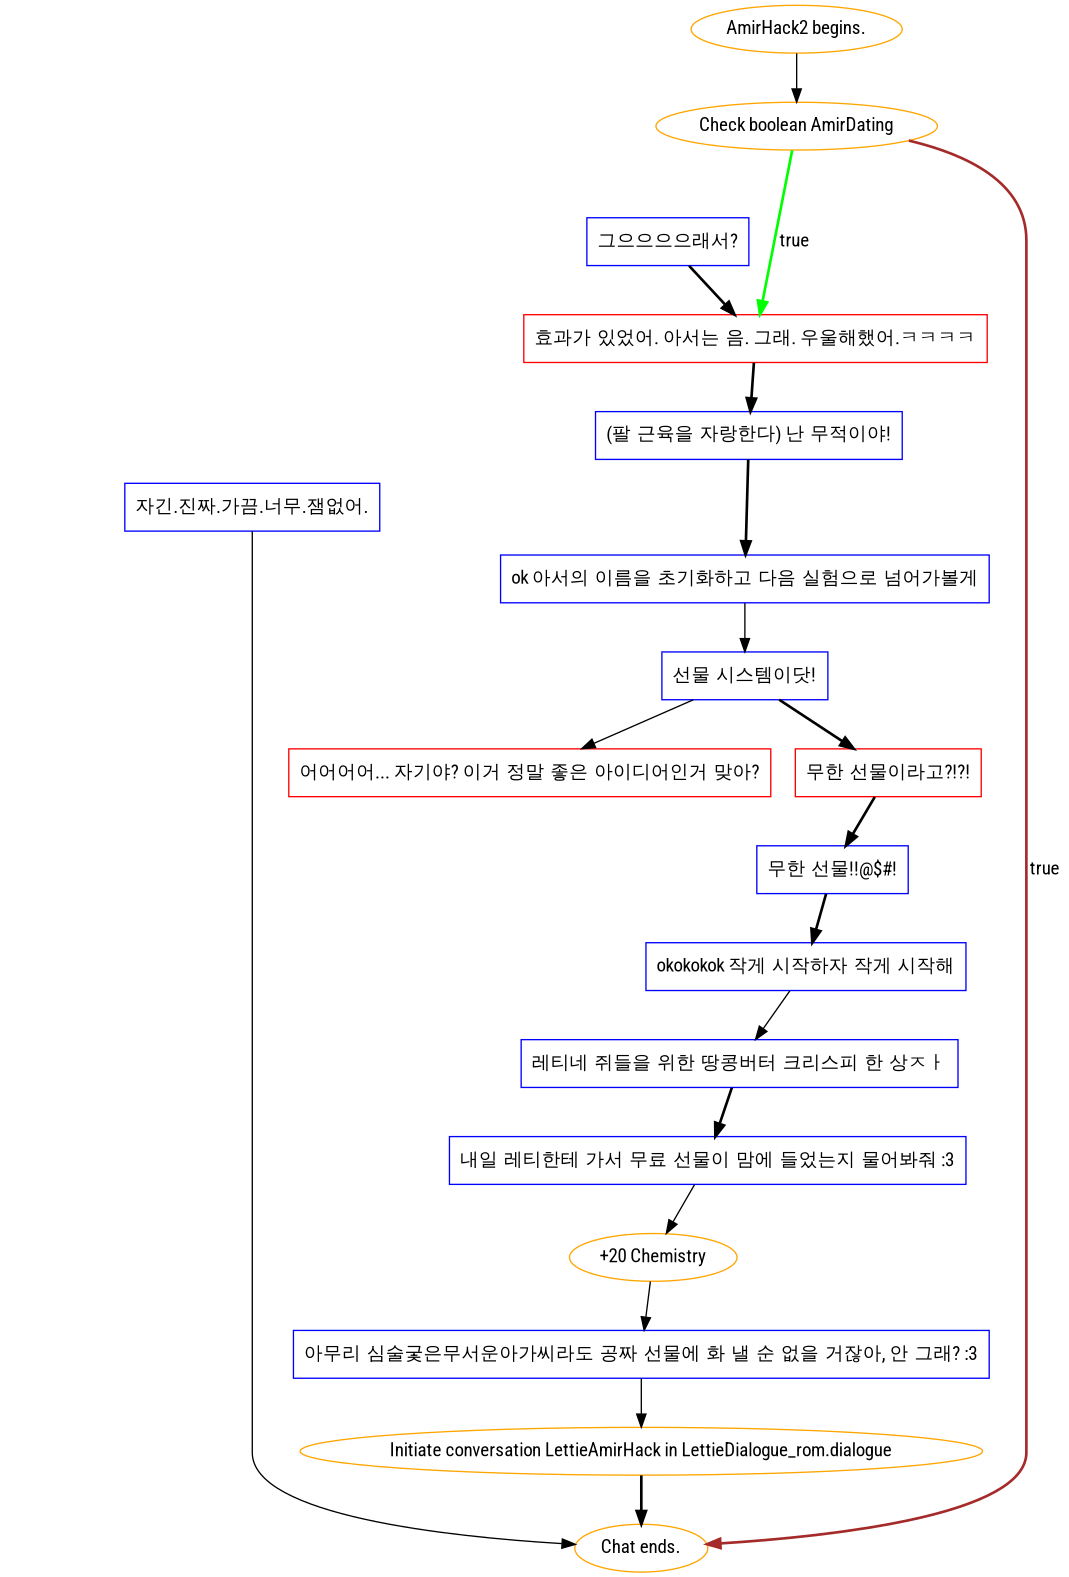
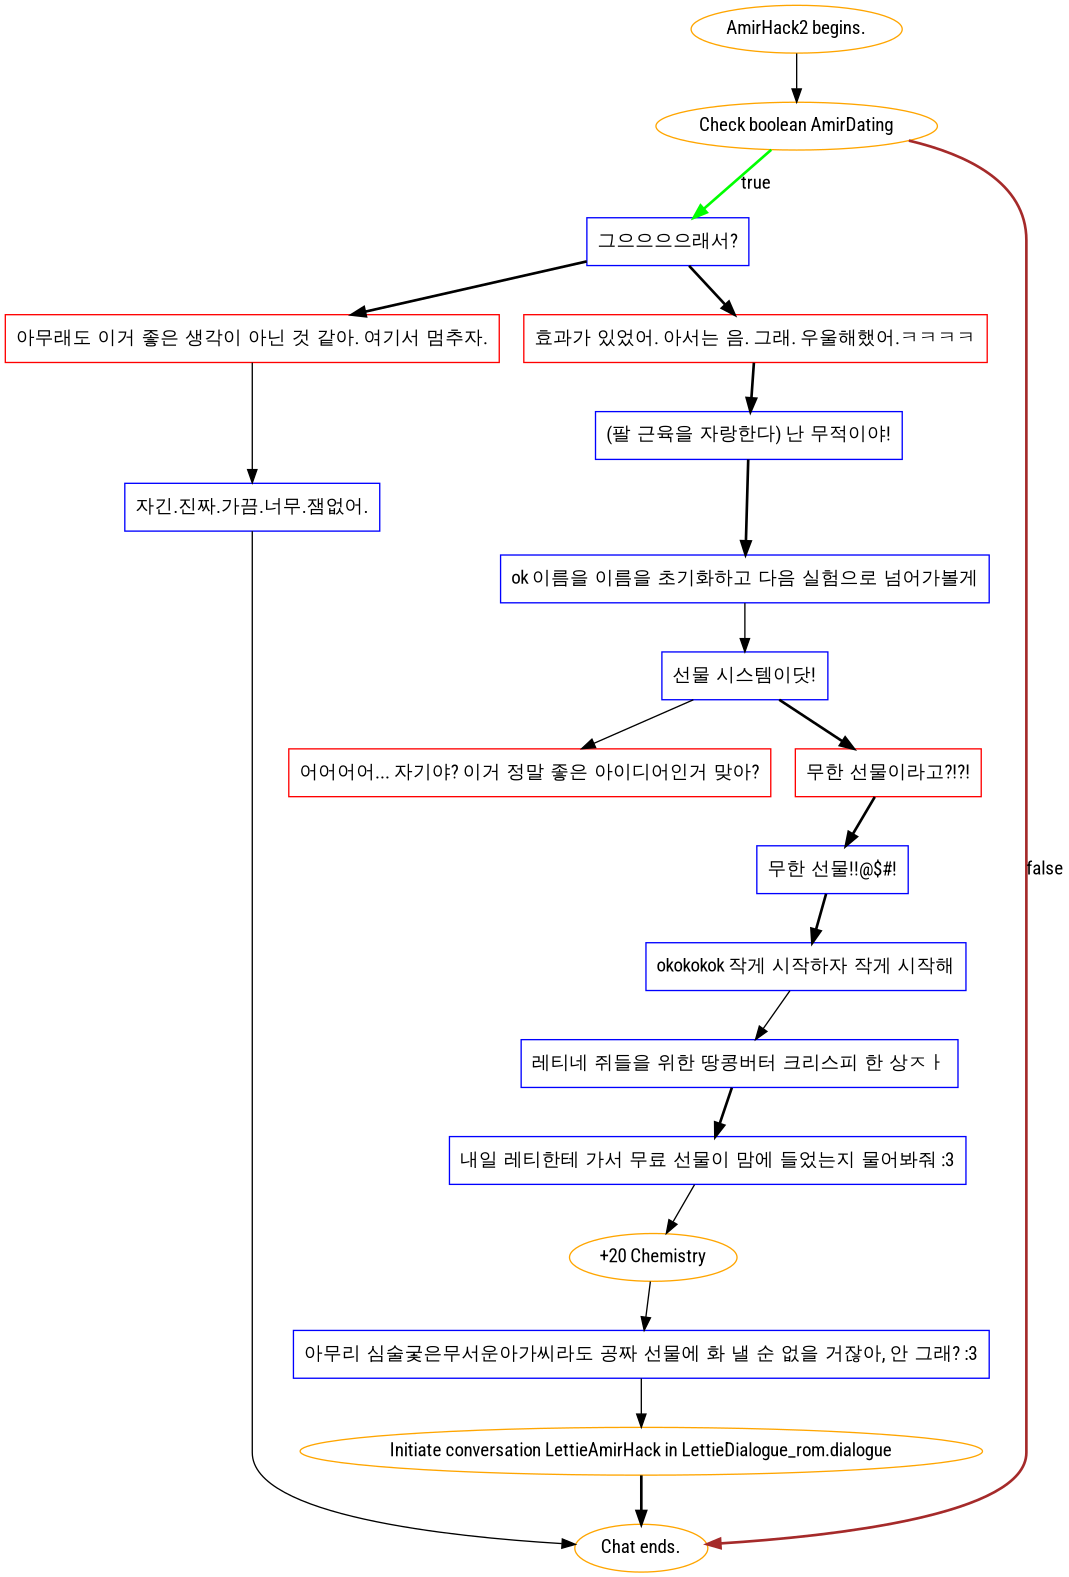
(777, 226) -> (737, 179)
none -> (252, 339)
(745, 579) -> (745, 579)
(1045, 870) -> (1045, 870)
